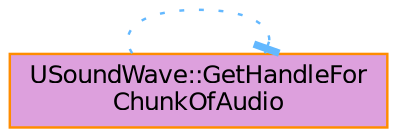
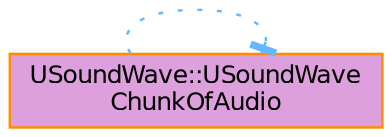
(199, 91) -> (196, 91)
